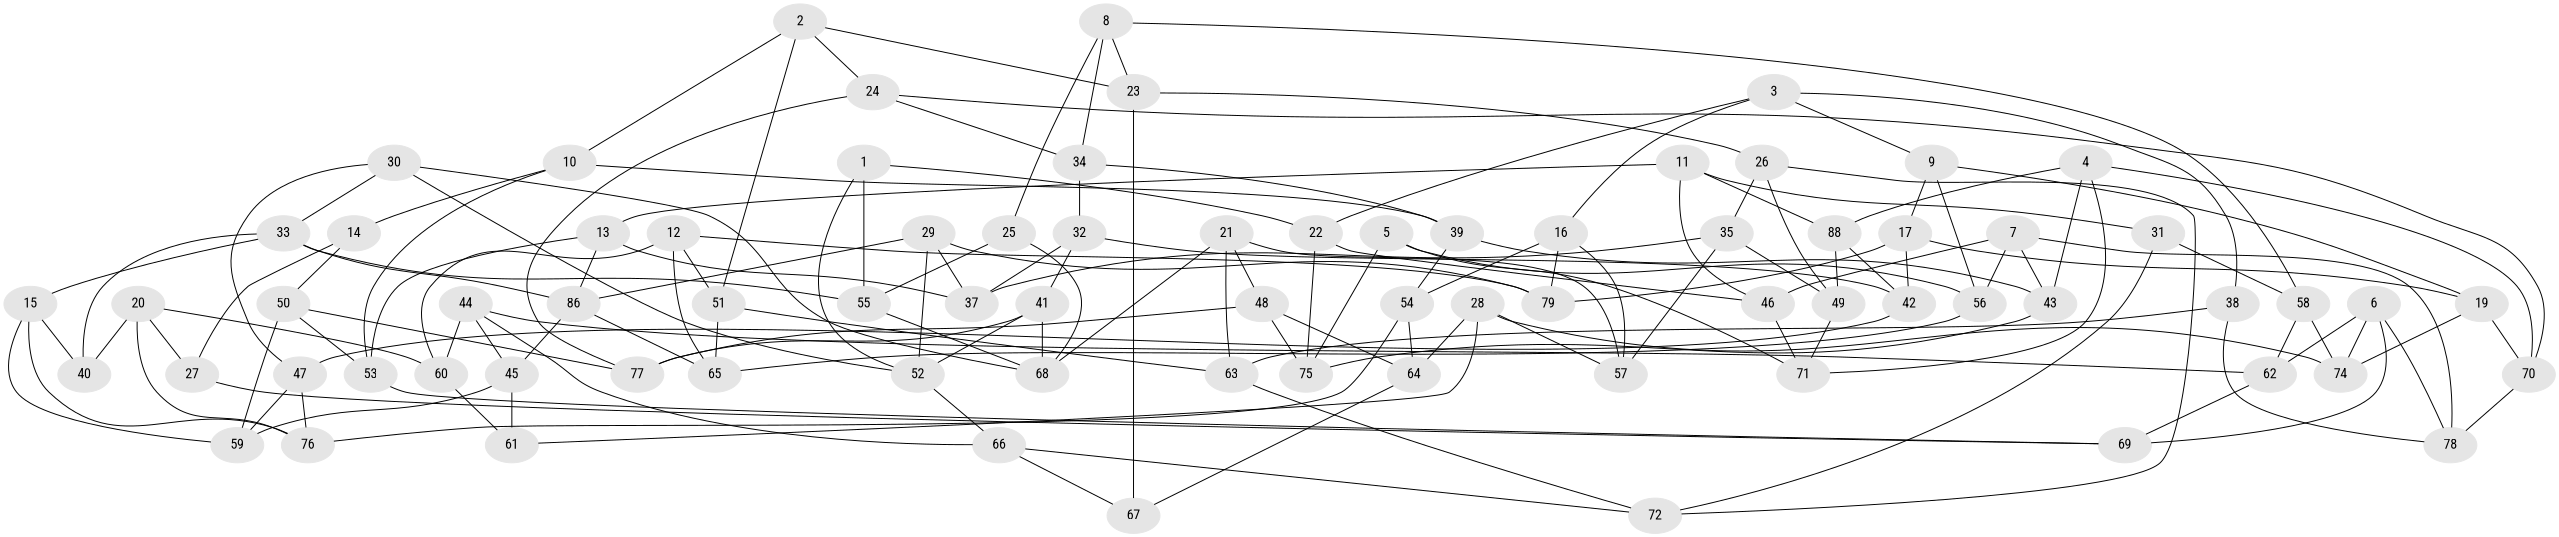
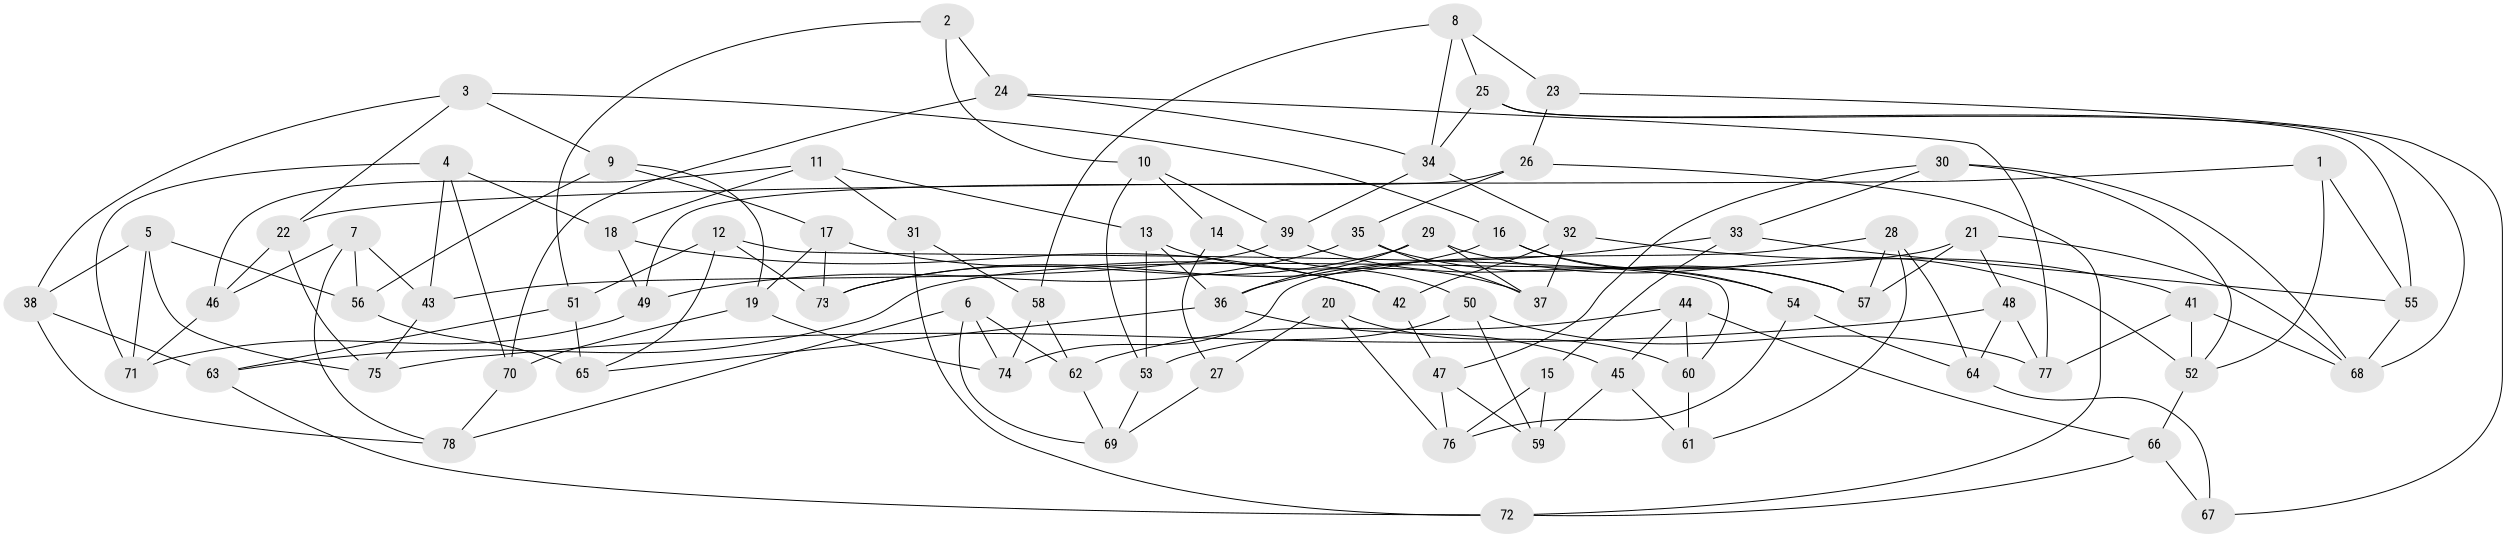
(967, 57) -> none
none -> (1456, 127)
(1835, 233) -> (611, 233)
none -> (89, 269)
(574, 304) -> (1221, 304)
(1548, 304) -> (823, 304)
(84, 375) -> none
